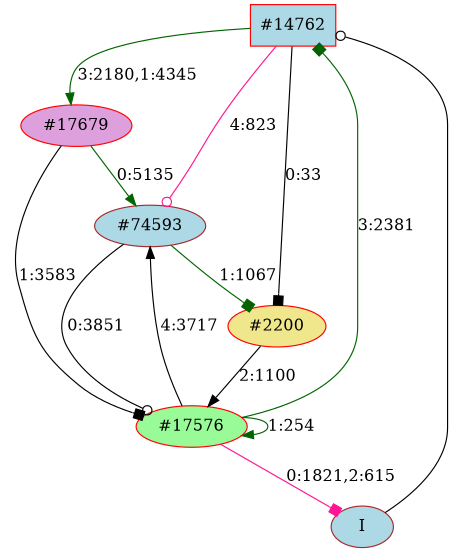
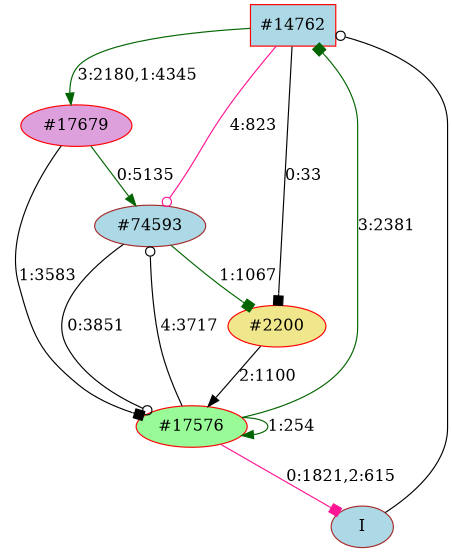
(158, 333) -> (158, 333)
